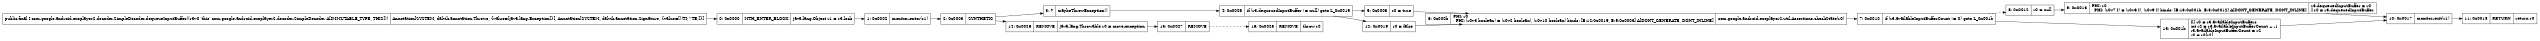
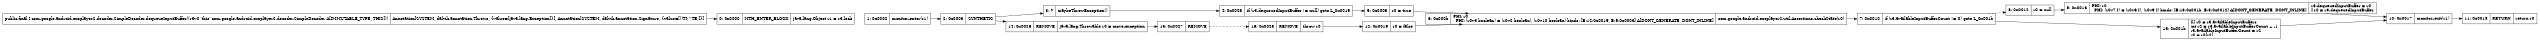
(1348, 18) -> (1341, 27)
(858, 19) -> none
